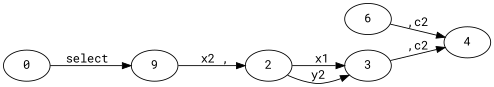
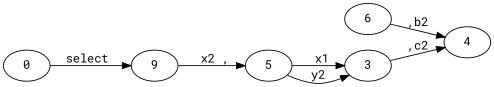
(418, 23) -> (418, 23)
(269, 66) -> (269, 66)
